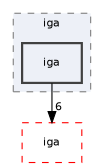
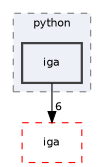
(52, 24) -> (52, 24)
